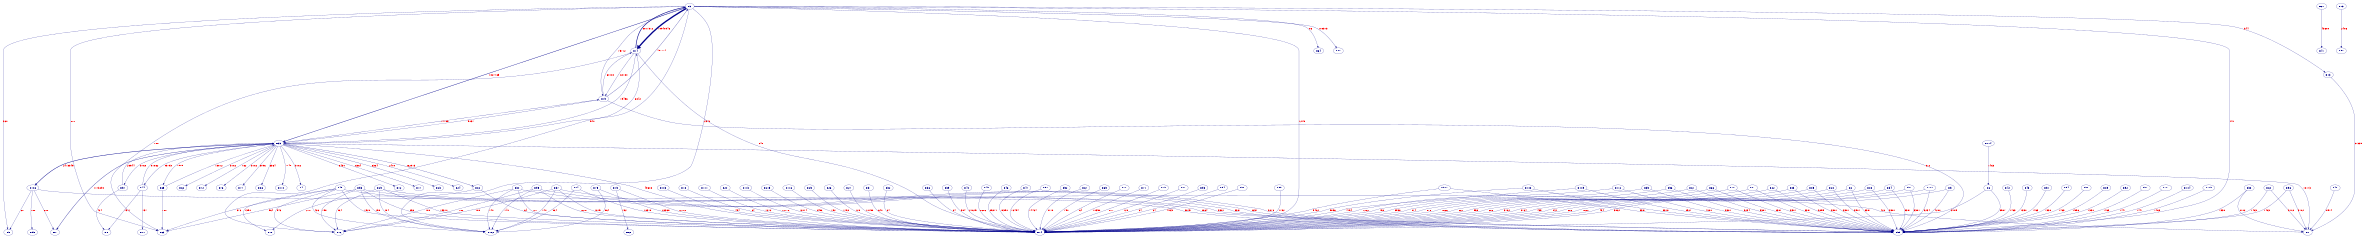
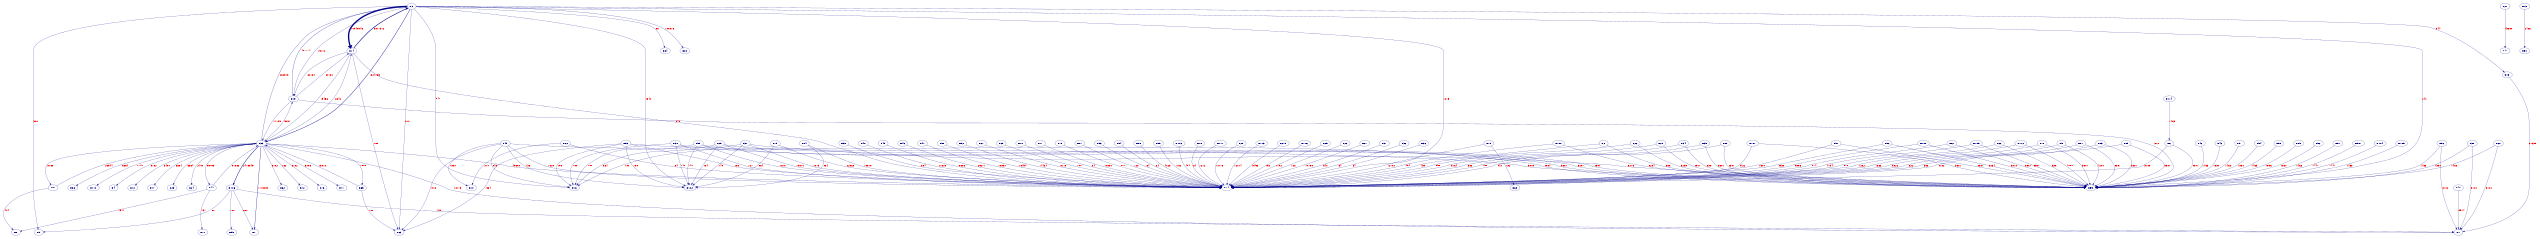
(379, 160) -> (302, 40)
(1444, 188) -> (1753, 143)
(2166, 188) -> (2358, 143)
